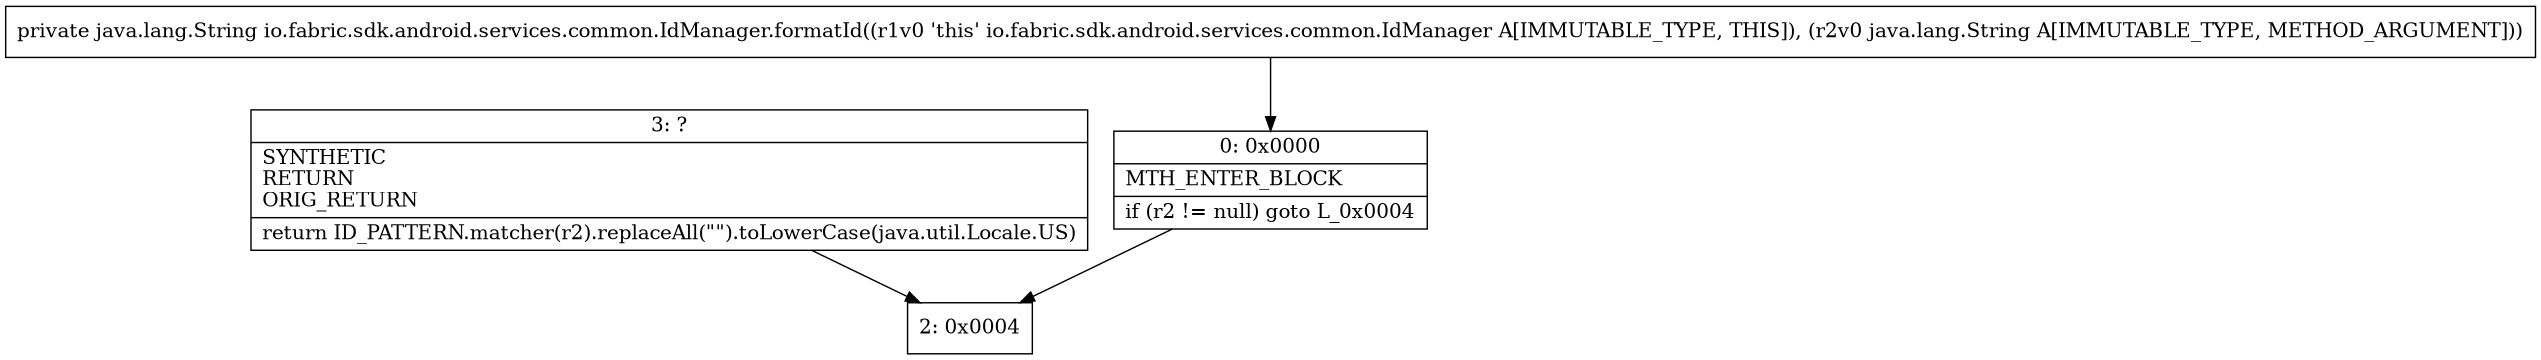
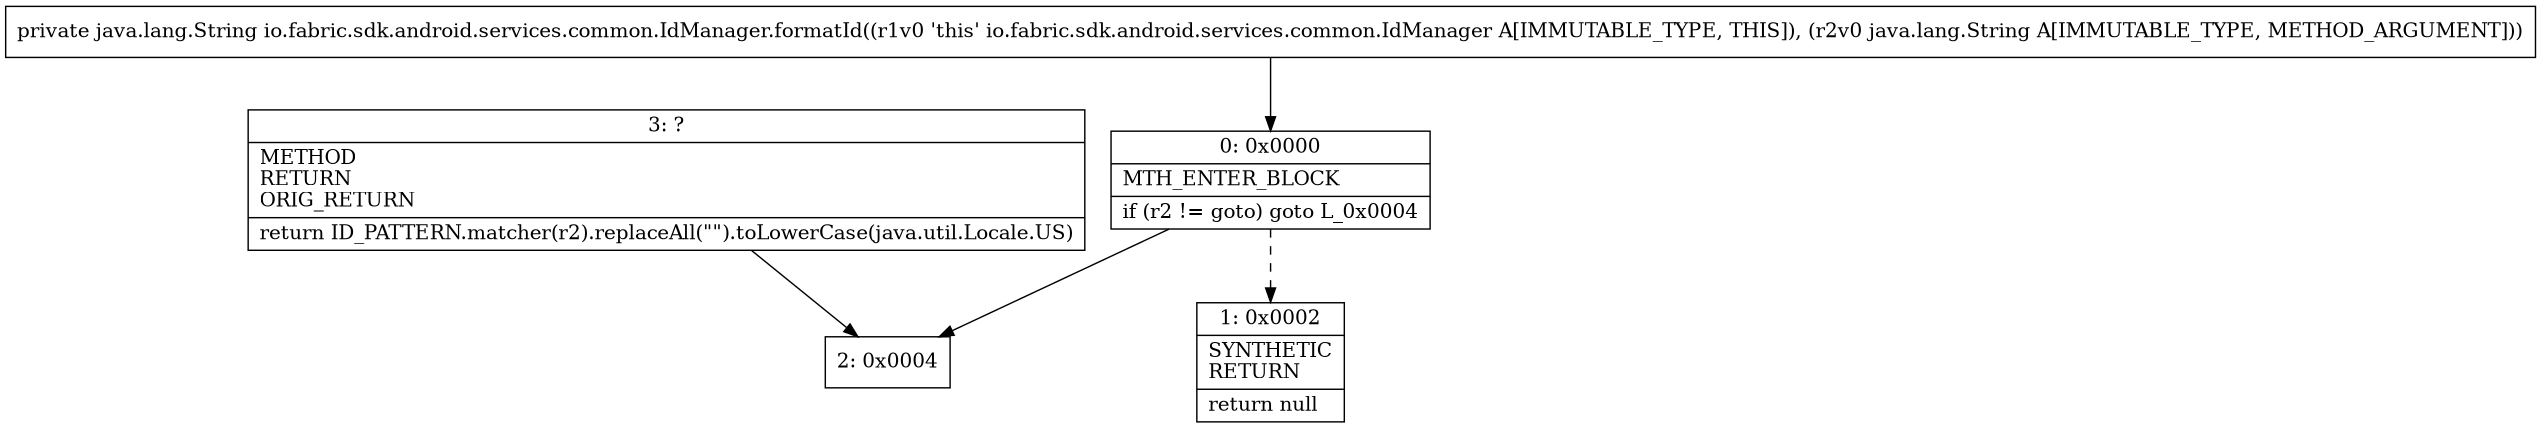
(325, 158) -> (308, 158)
(1271, 212) -> (1271, 212)
none -> (1271, 362)
